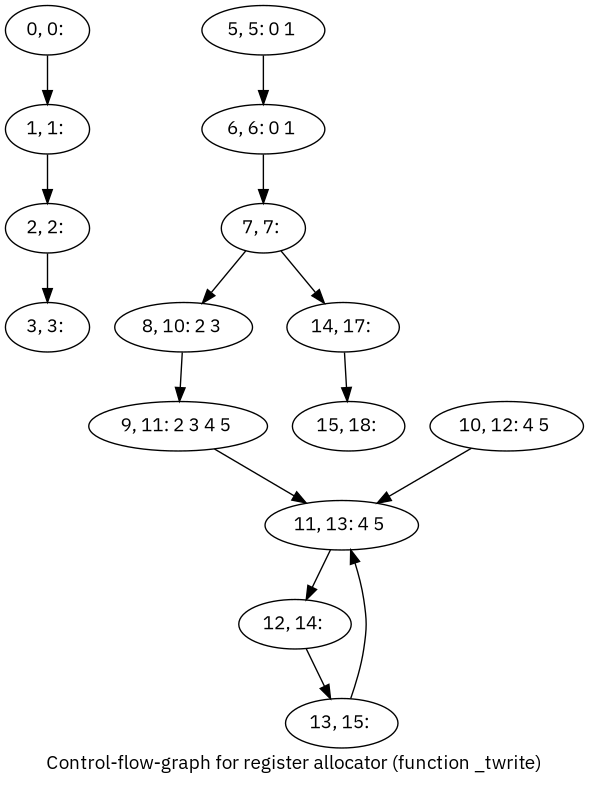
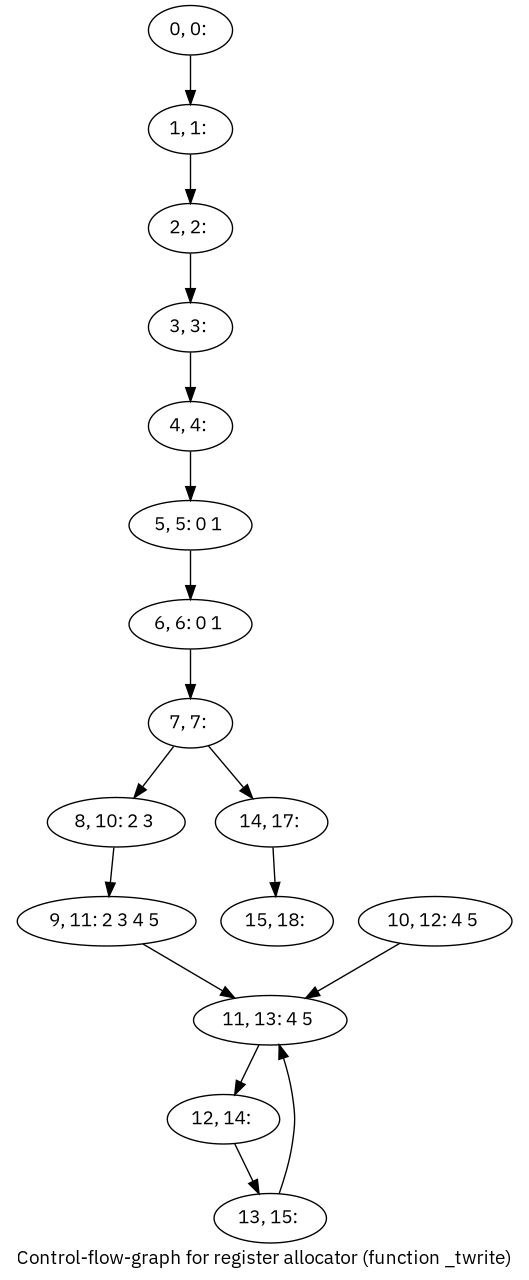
none -> (191, 426)
